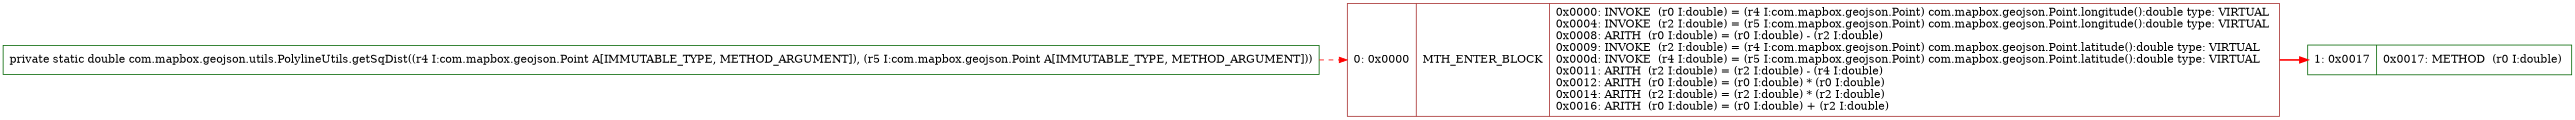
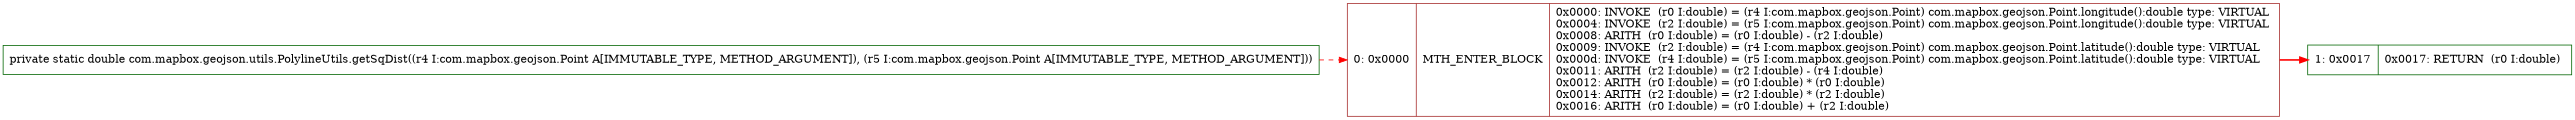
(2474, 60) -> (2474, 60)
